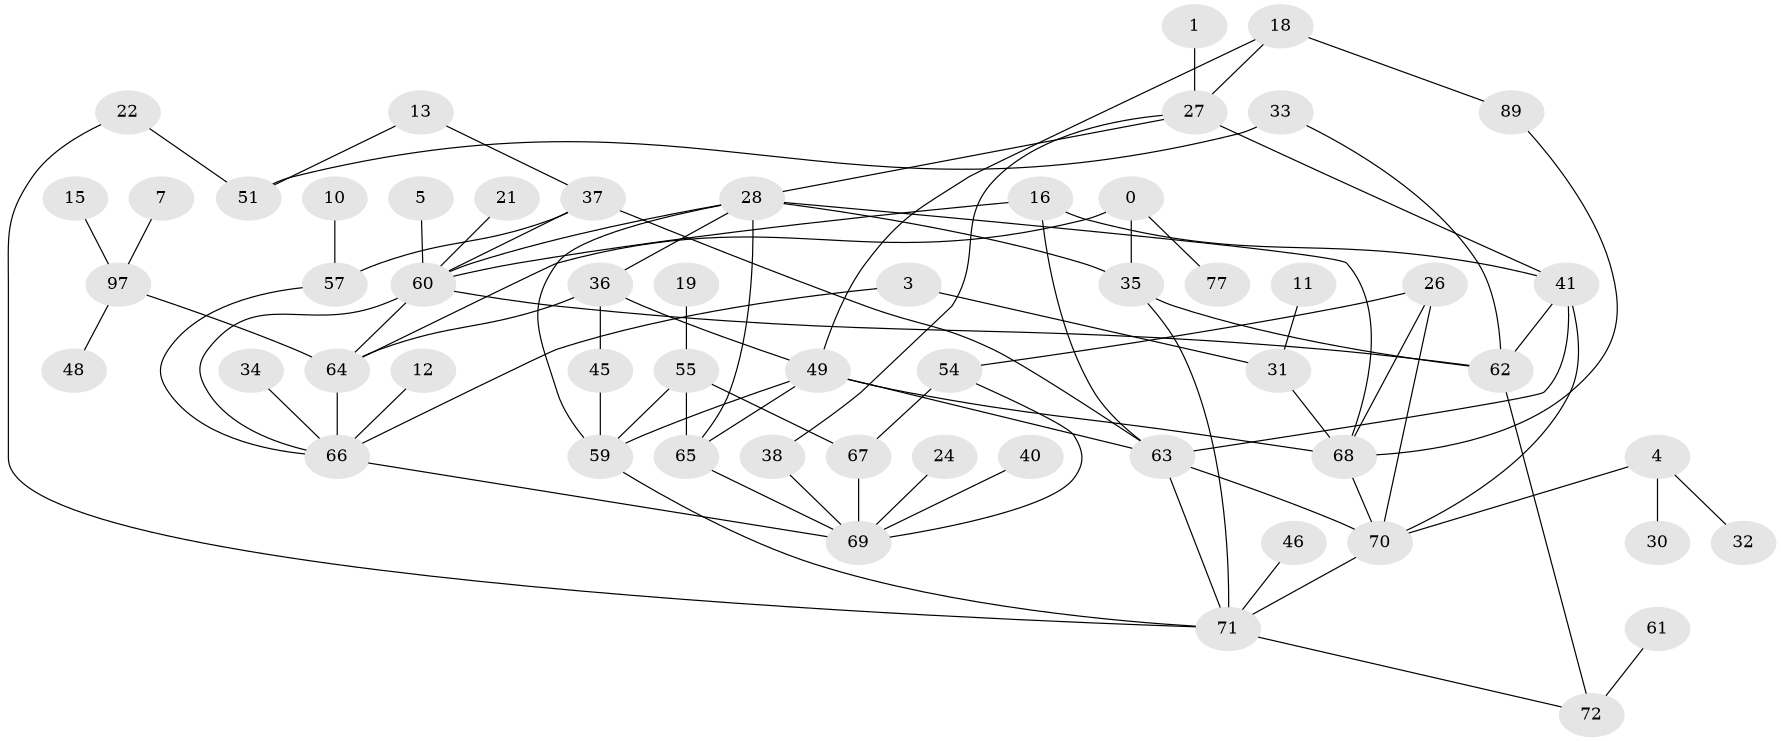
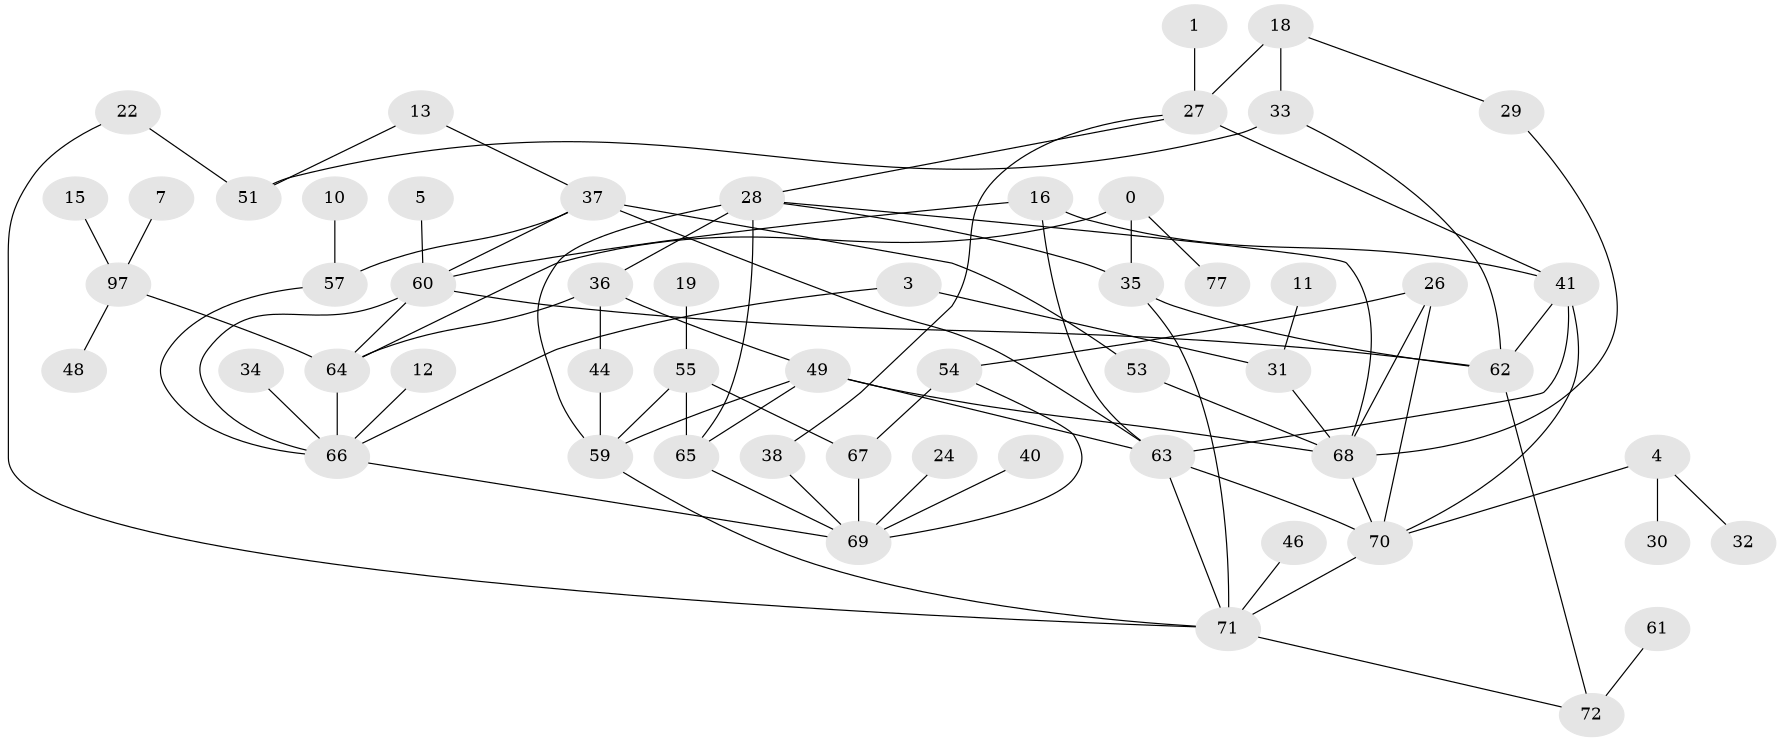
(1512, 112) -> (1512, 112)
(1007, 158) -> (1281, 69)
(507, 199) -> none
(584, 233) -> none
(600, 371) -> (600, 371)
none -> (1137, 371)
